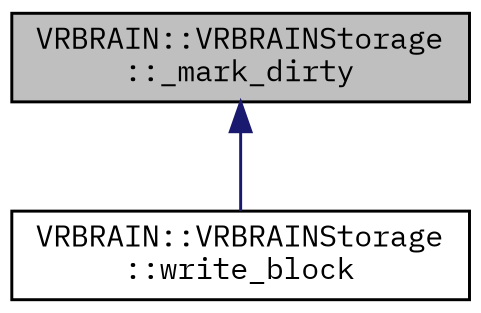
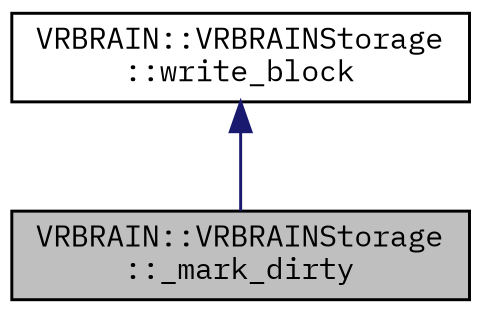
(241, 172) -> (241, 172)
